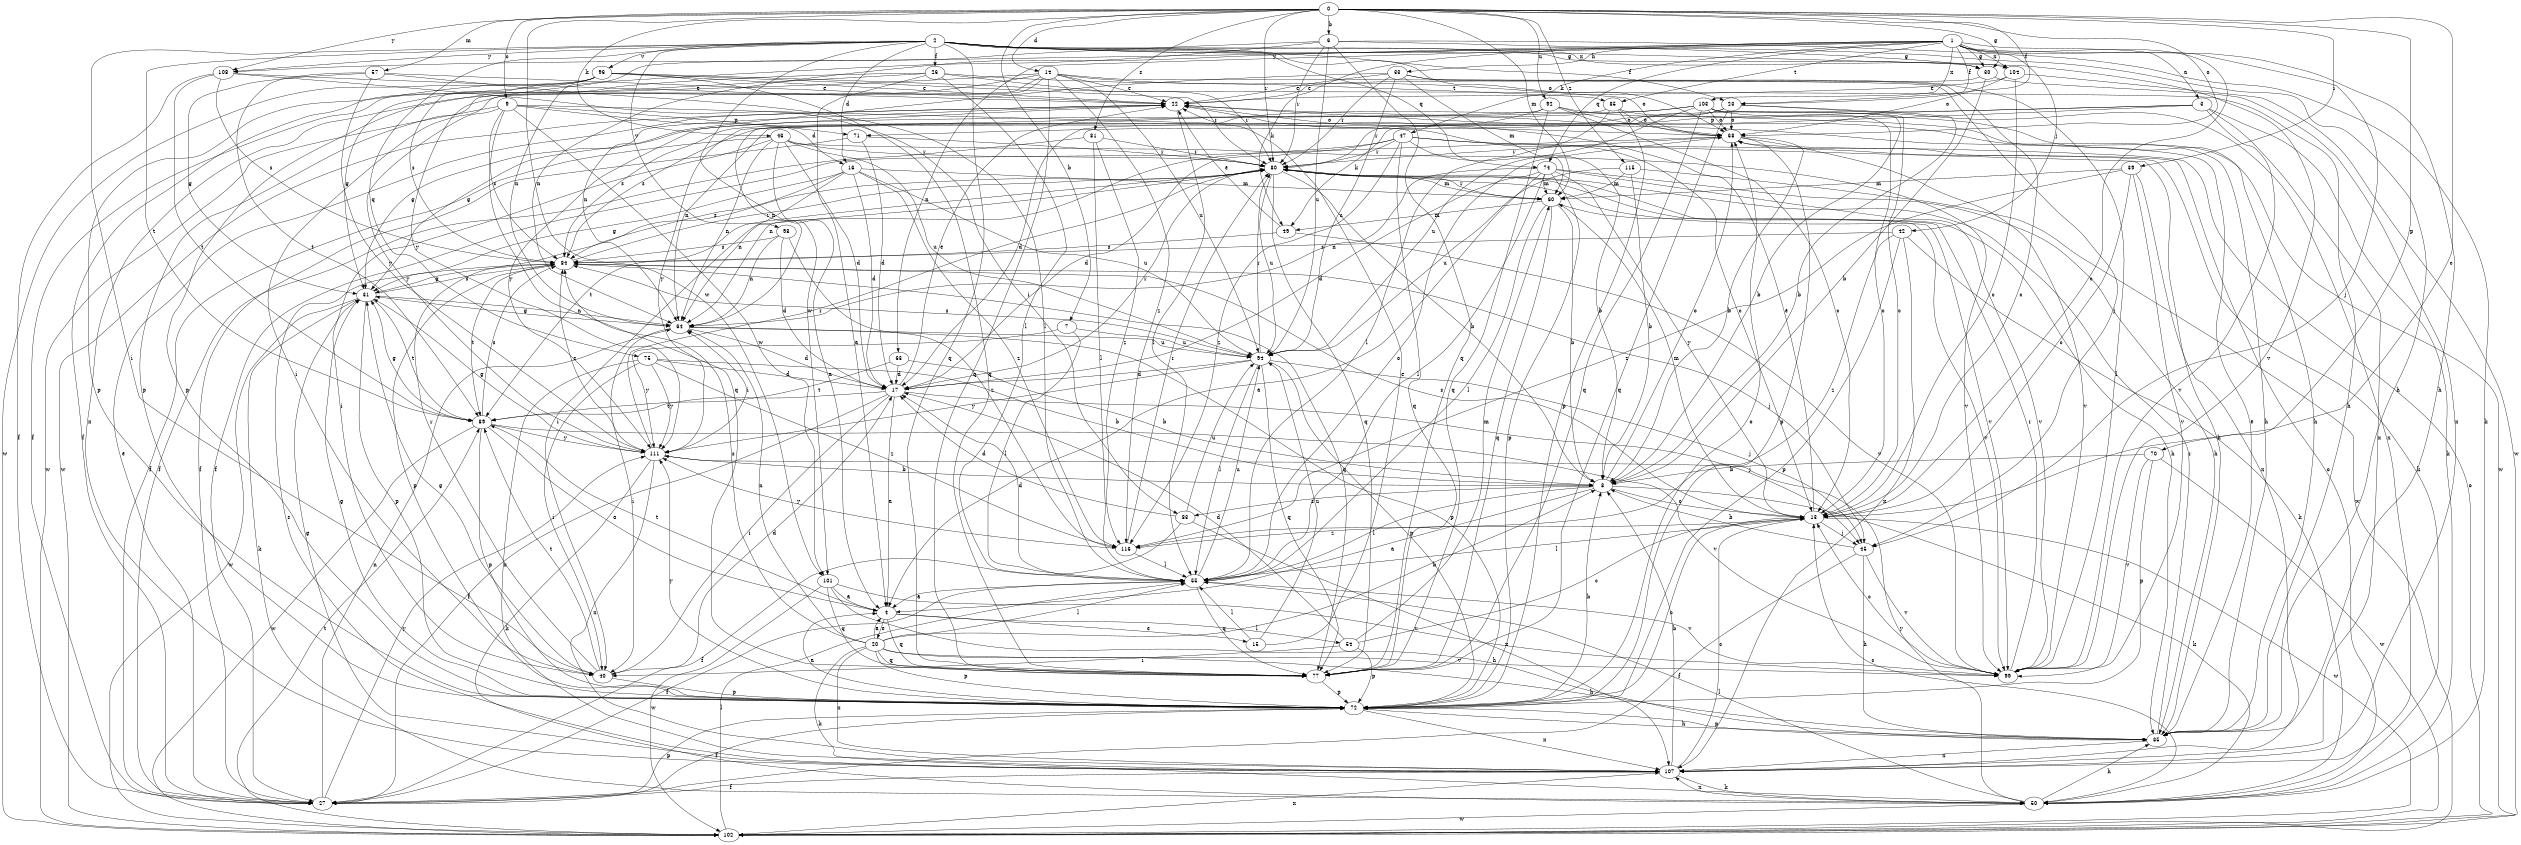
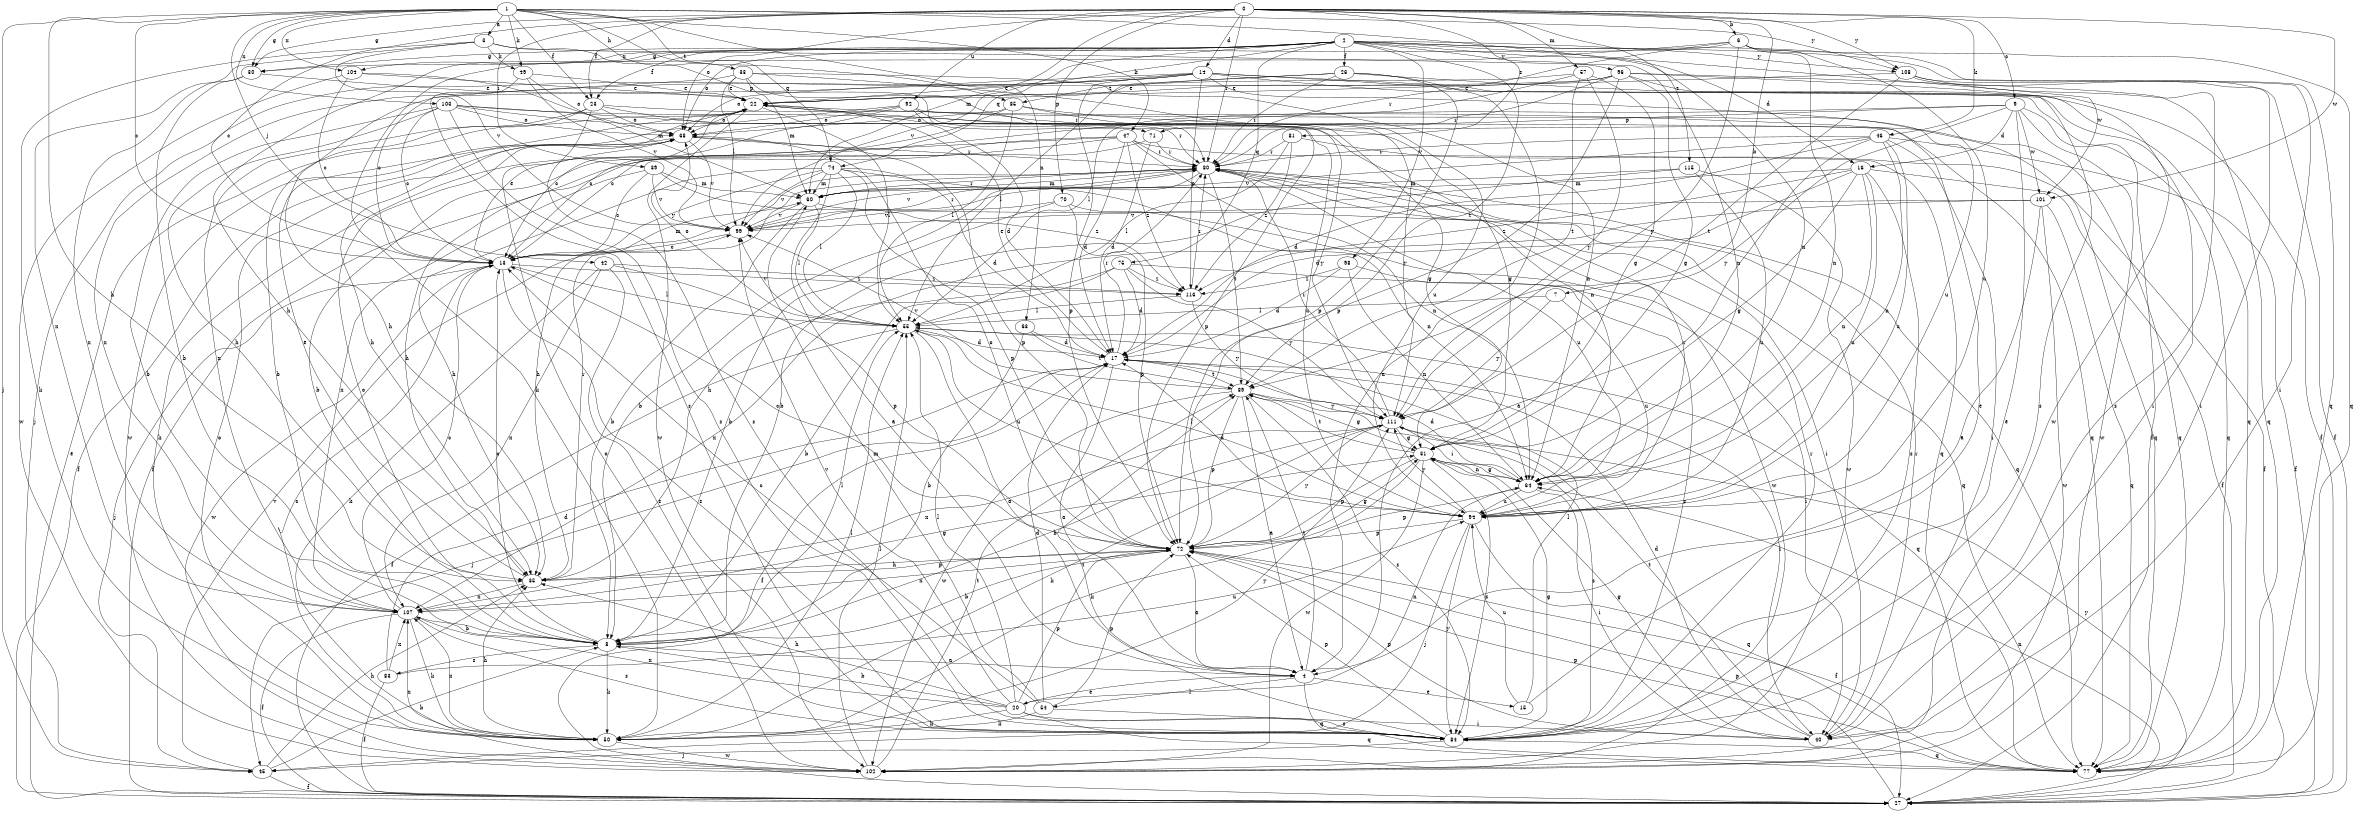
(720, 113) -> (2231, 329)
(495, 184) -> (2007, 422)
(1433, 214) -> (667, 146)
(1732, 284) -> none
(947, 311) -> (1449, 629)
(1159, 311) -> (1193, 184)
none -> (2231, 527)
(875, 629) -> none
none -> (839, 733)
